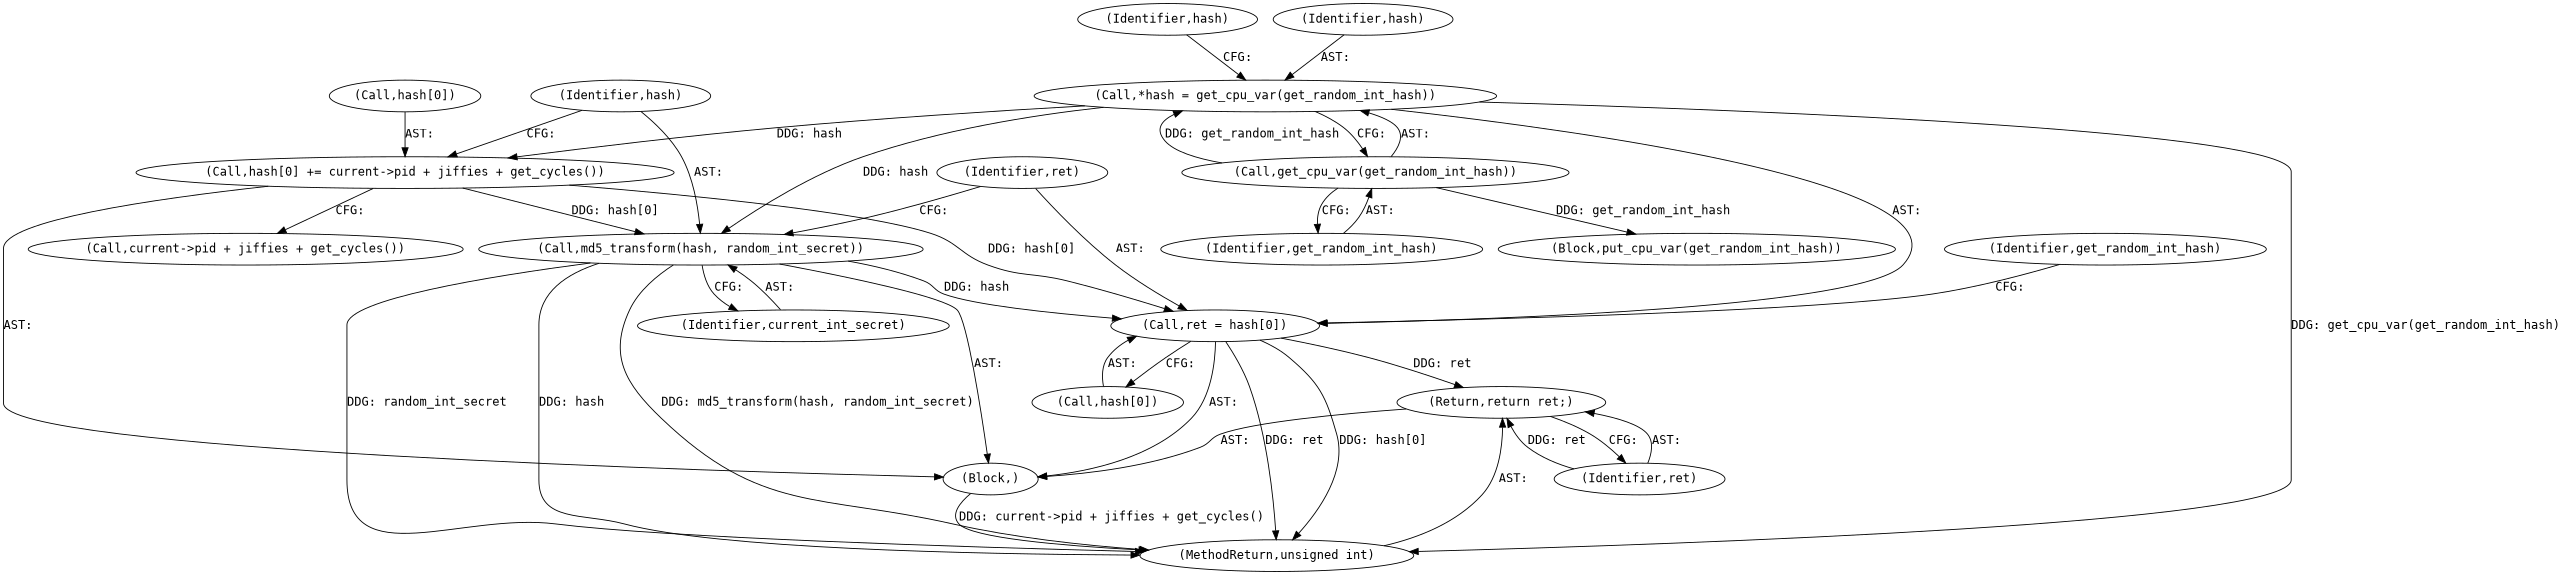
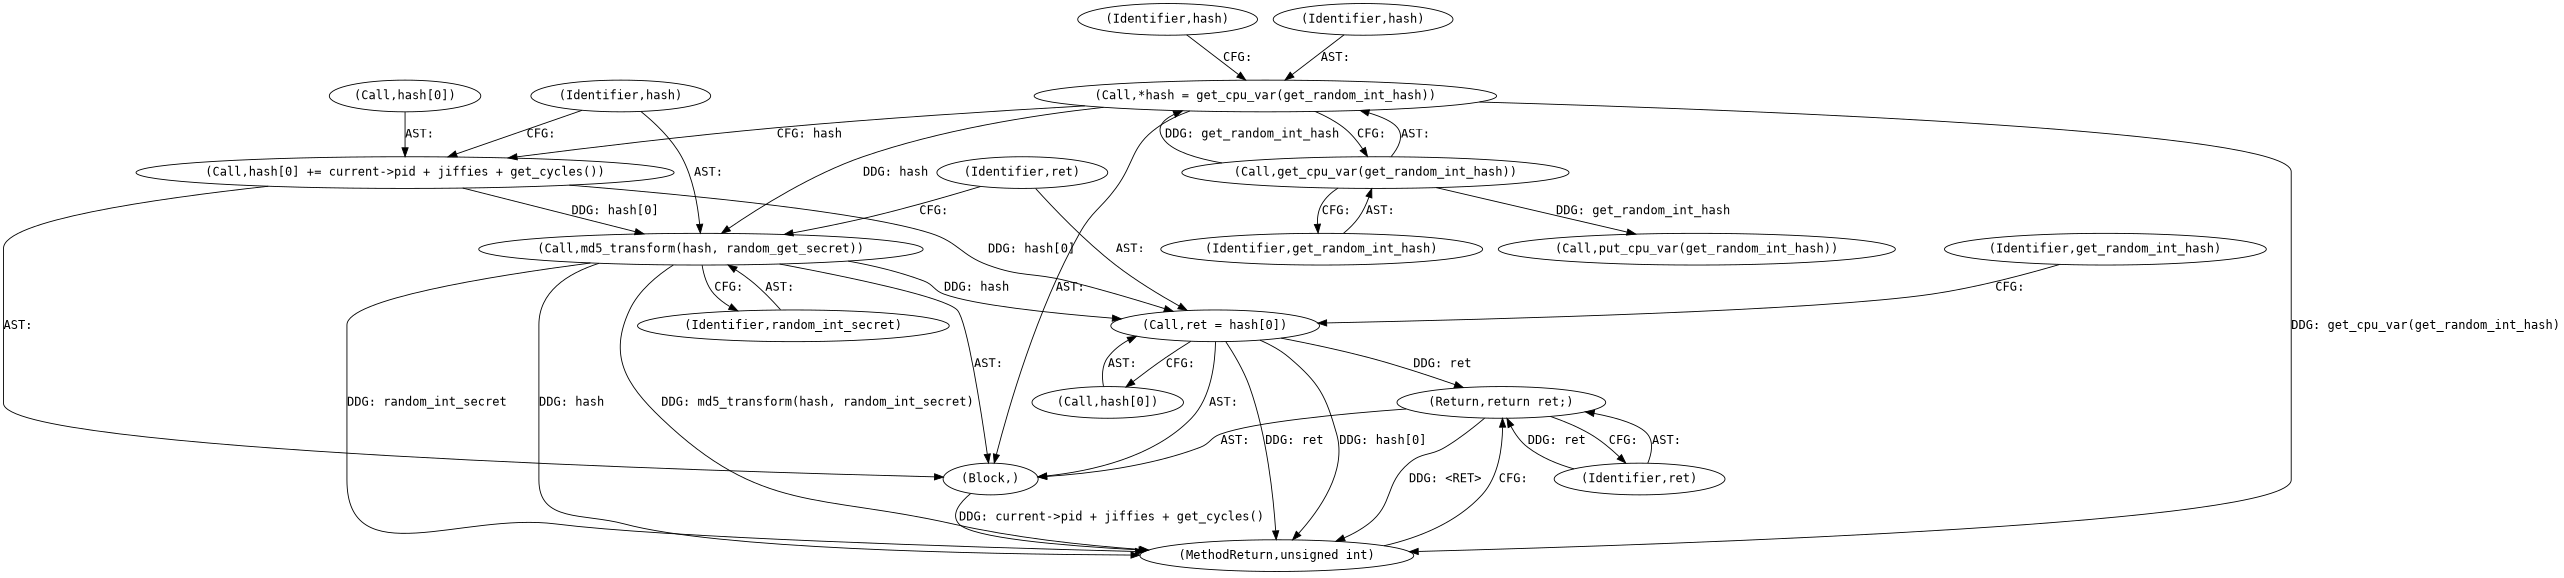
(810, 134) -> (810, 134)
(246, 249) -> none
(701, 249) -> (701, 249)
(1697, 249) -> (1697, 249)
(1898, 267) -> (1064, 263)
(793, 326) -> (793, 326)
none -> (1404, 468)
(1517, 479) -> (1517, 479)
